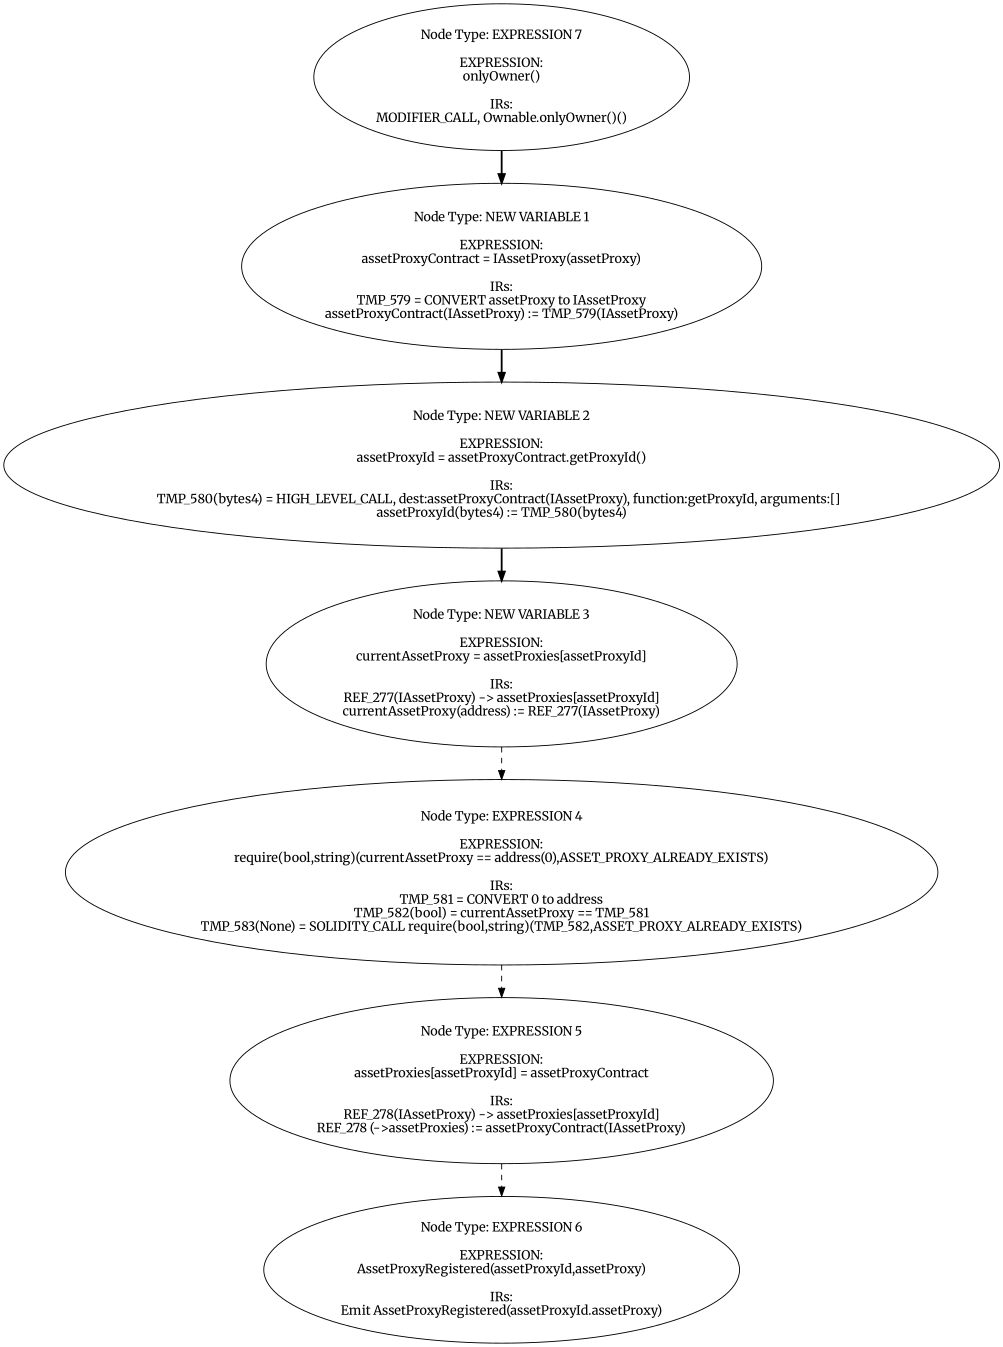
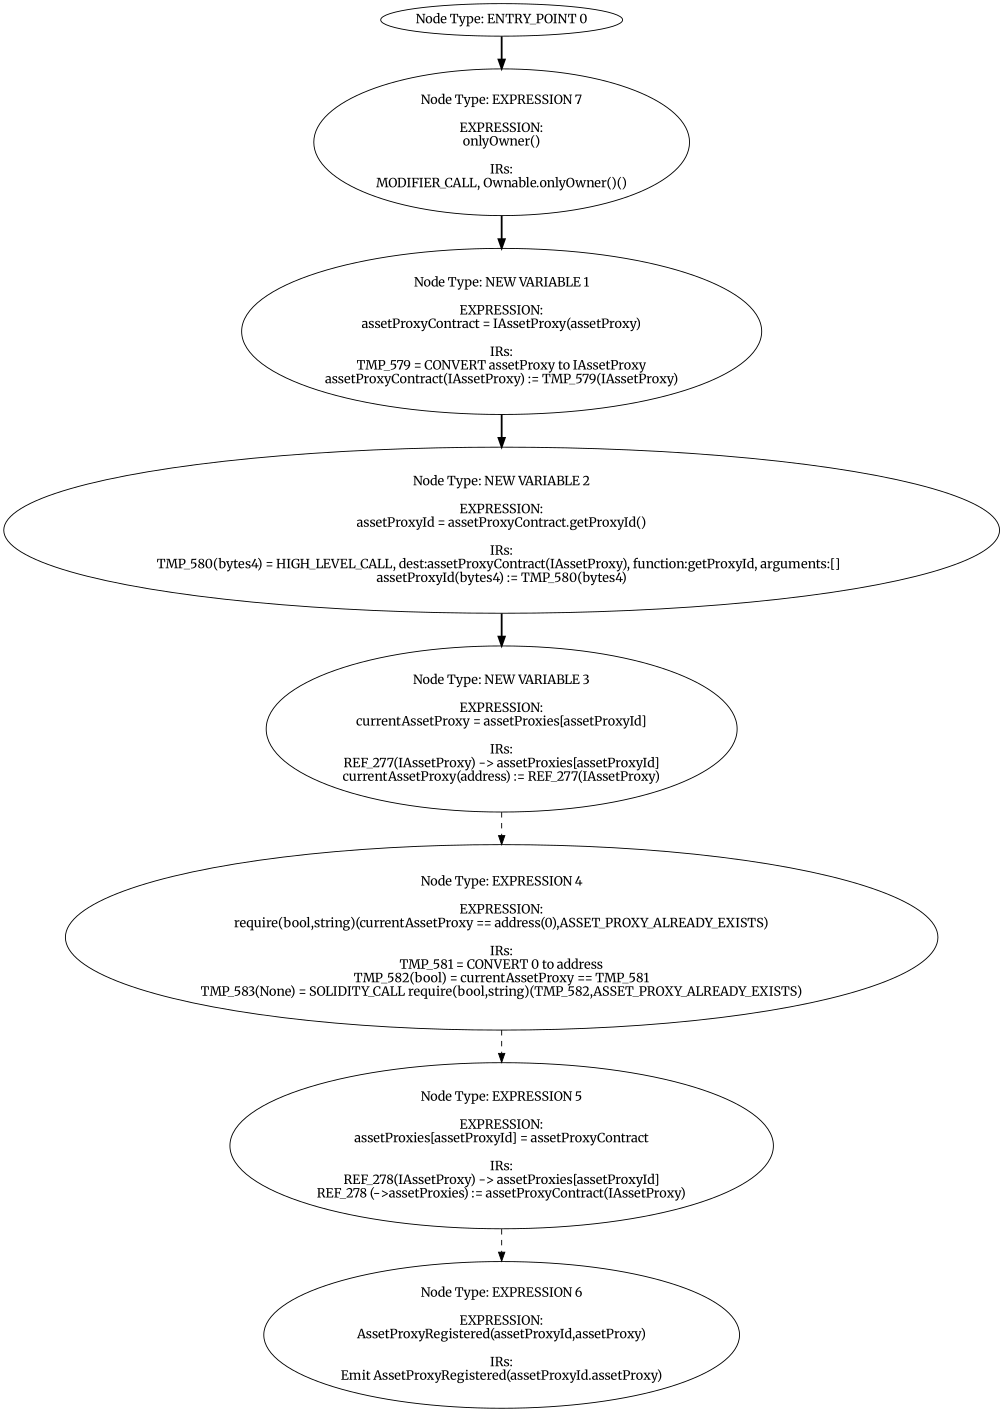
none -> (502, 20)
